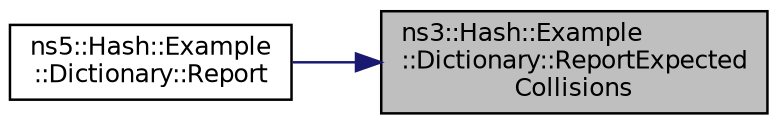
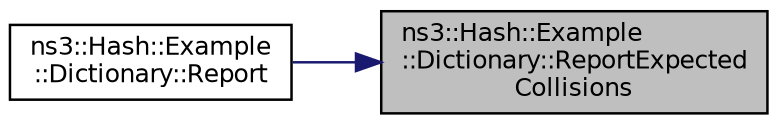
(151, 62) -> (151, 62)
